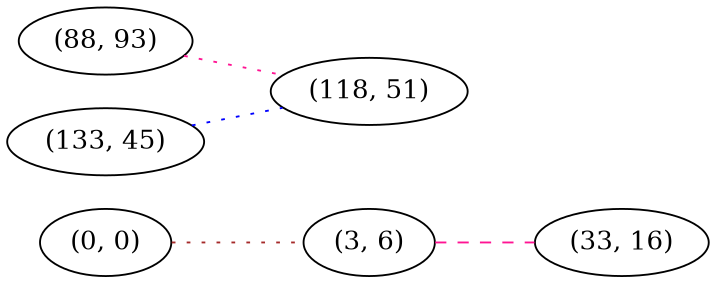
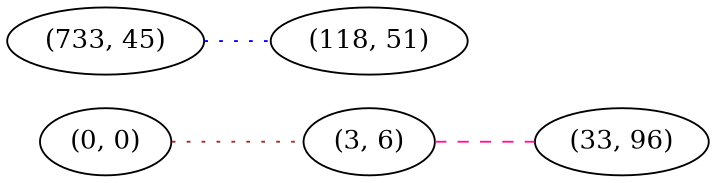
(106, 41) -> none
(106, 142) -> (106, 41)
(622, 242) -> (622, 142)
